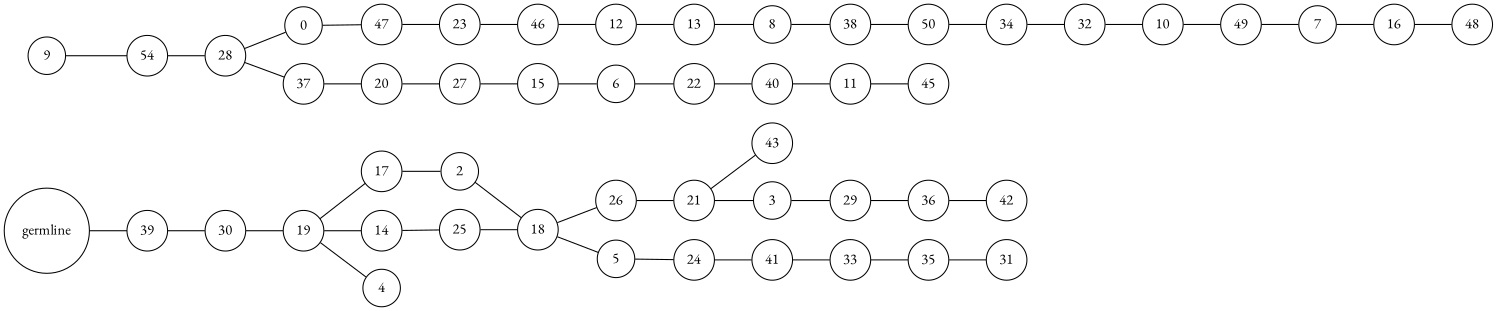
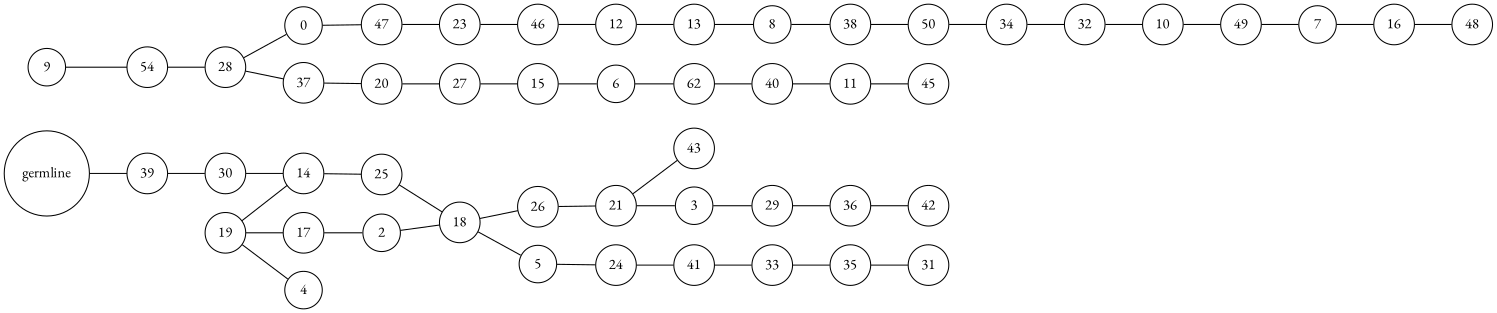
(694, 84) -> (694, 84)
(264, 231) -> (264, 173)
